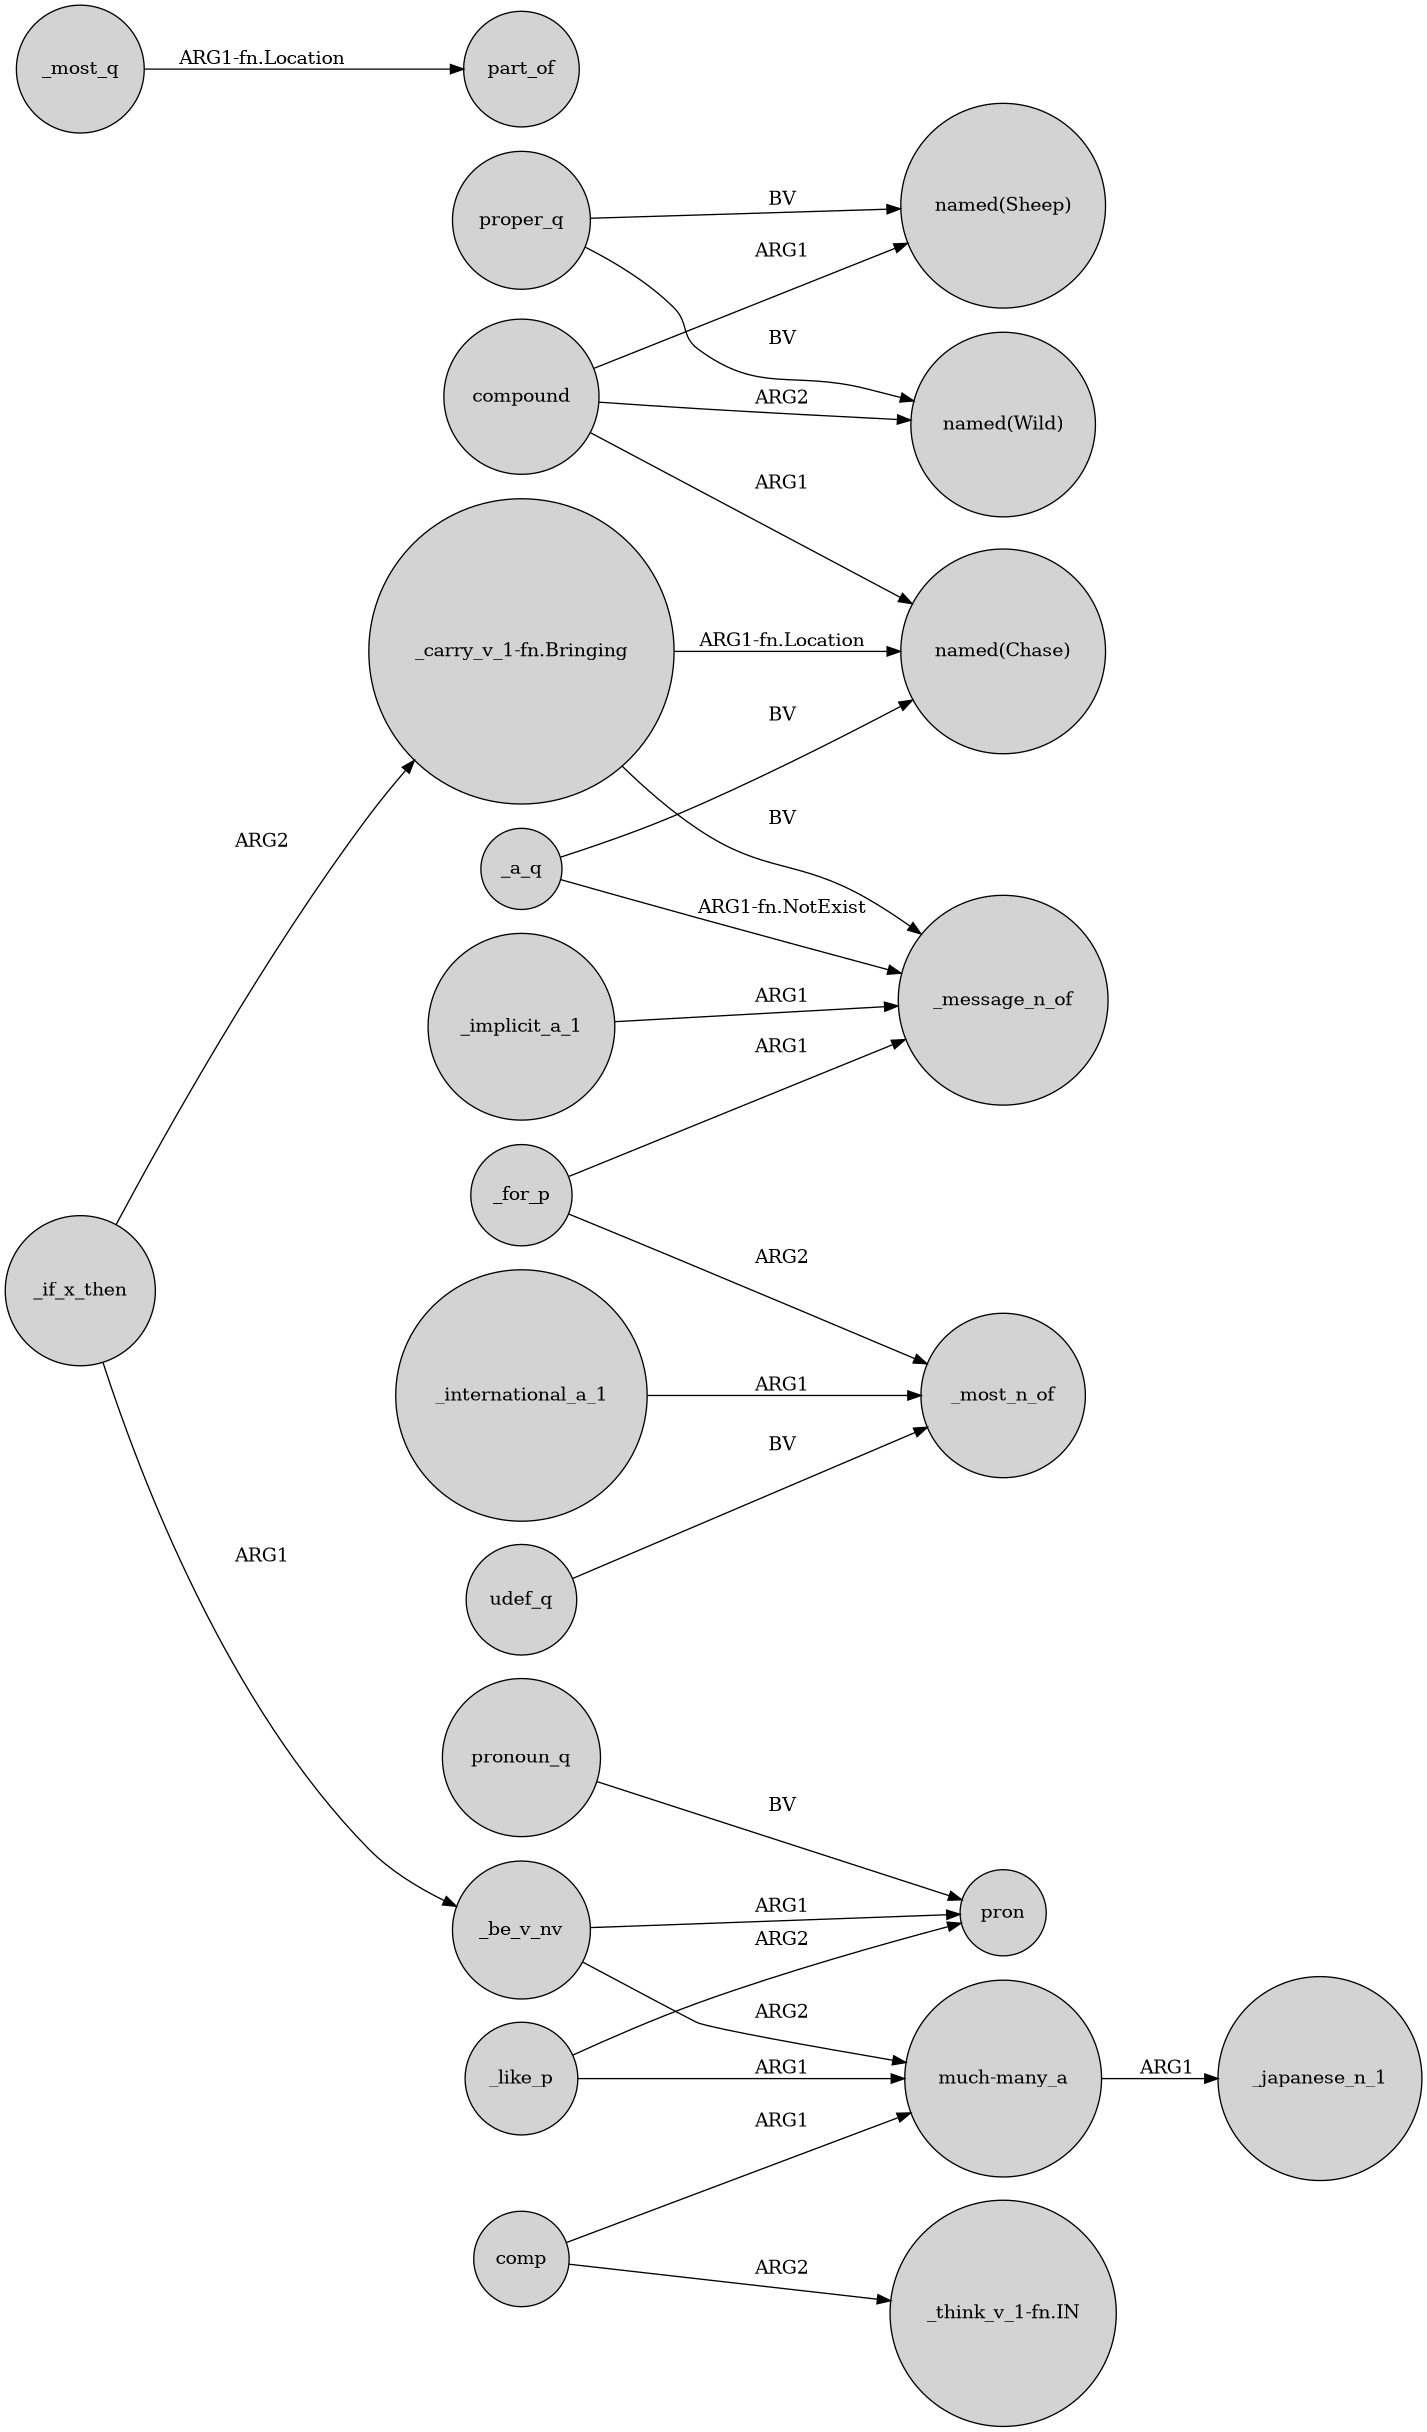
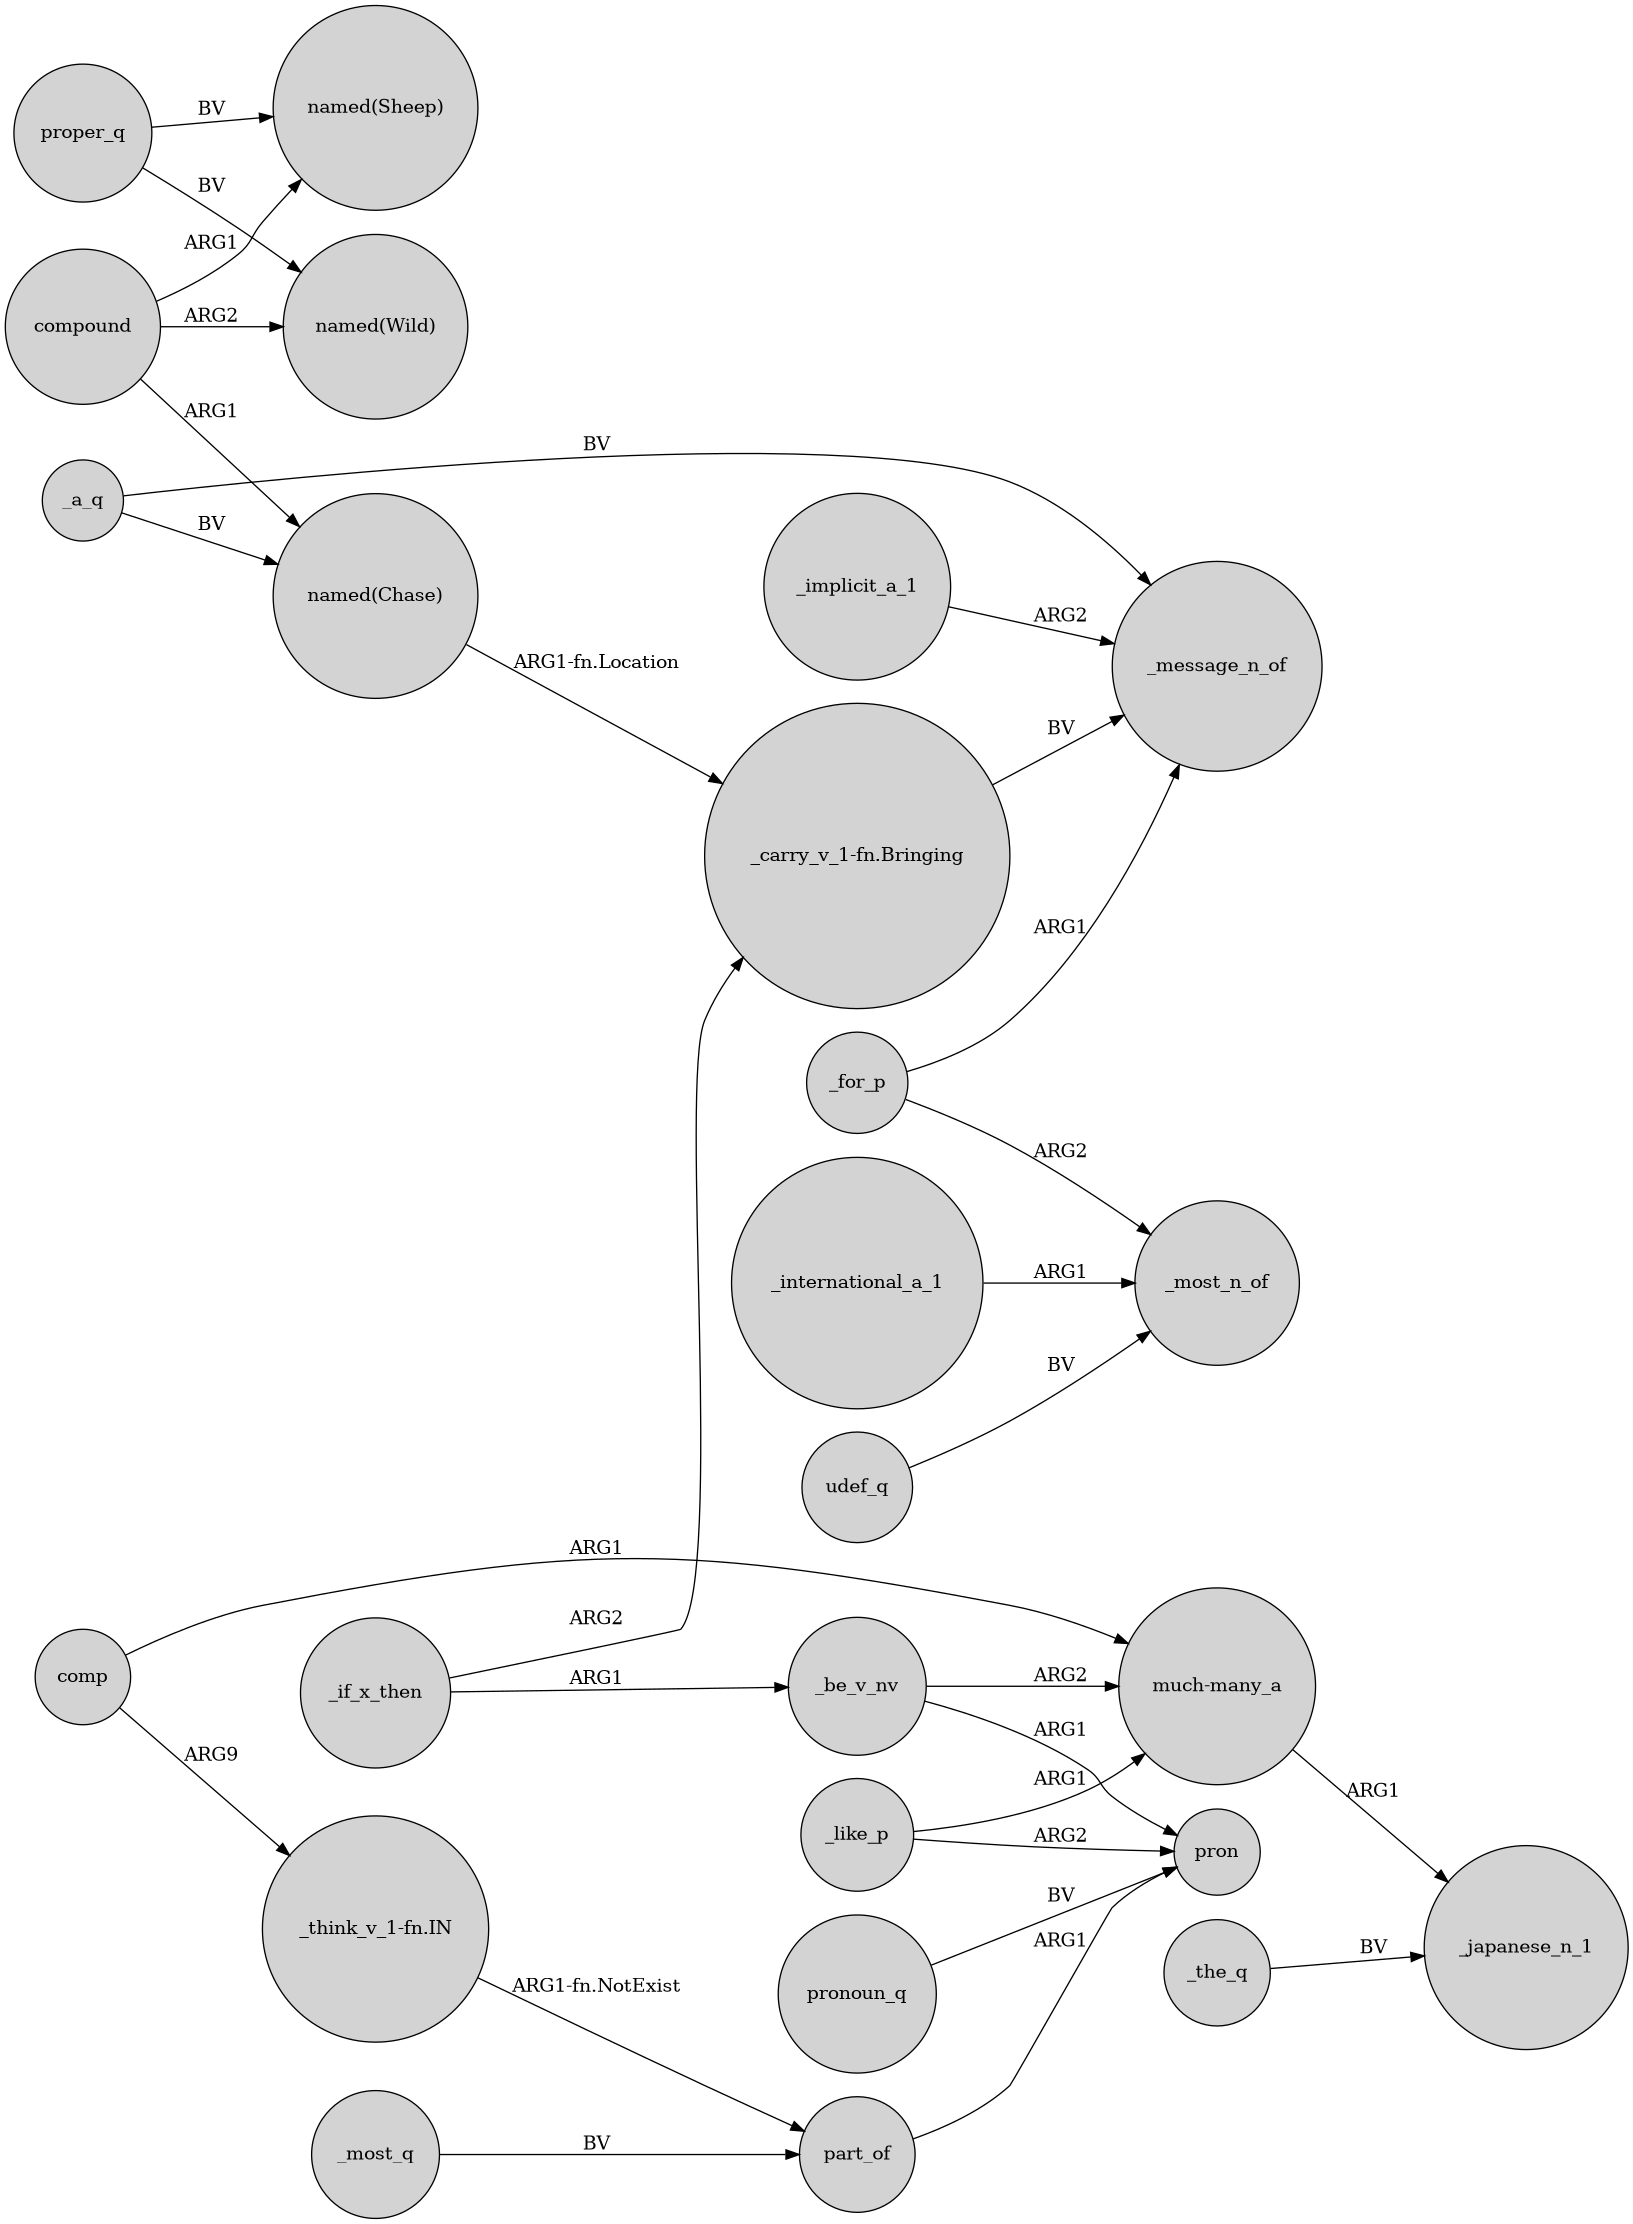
(262, 59) -> (597, 2145)
(781, 651) -> (588, 711)
(782, 908) -> (597, 445)
(782, 997) -> (1061, 617)
none -> (1217, 1973)
none -> (1049, 2017)
none -> (634, 2052)
(782, 2269) -> (212, 1756)
